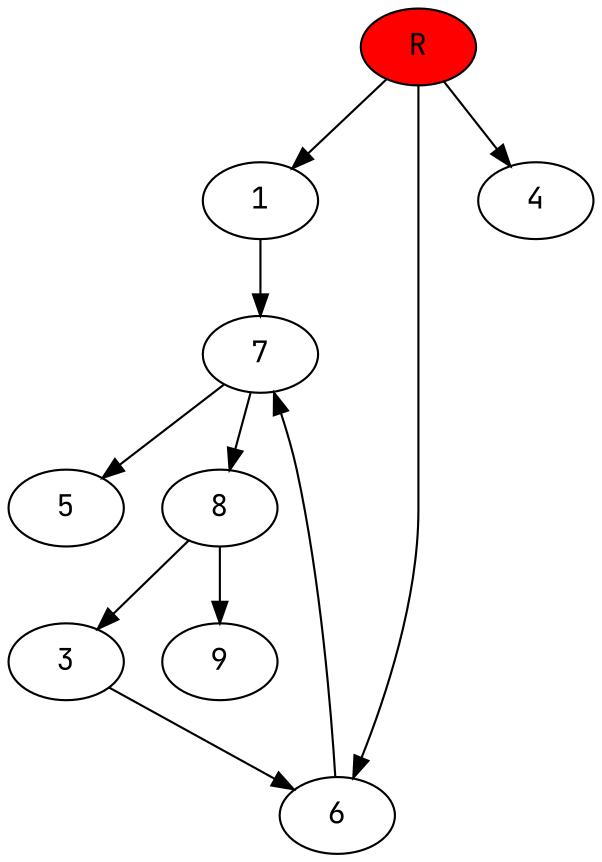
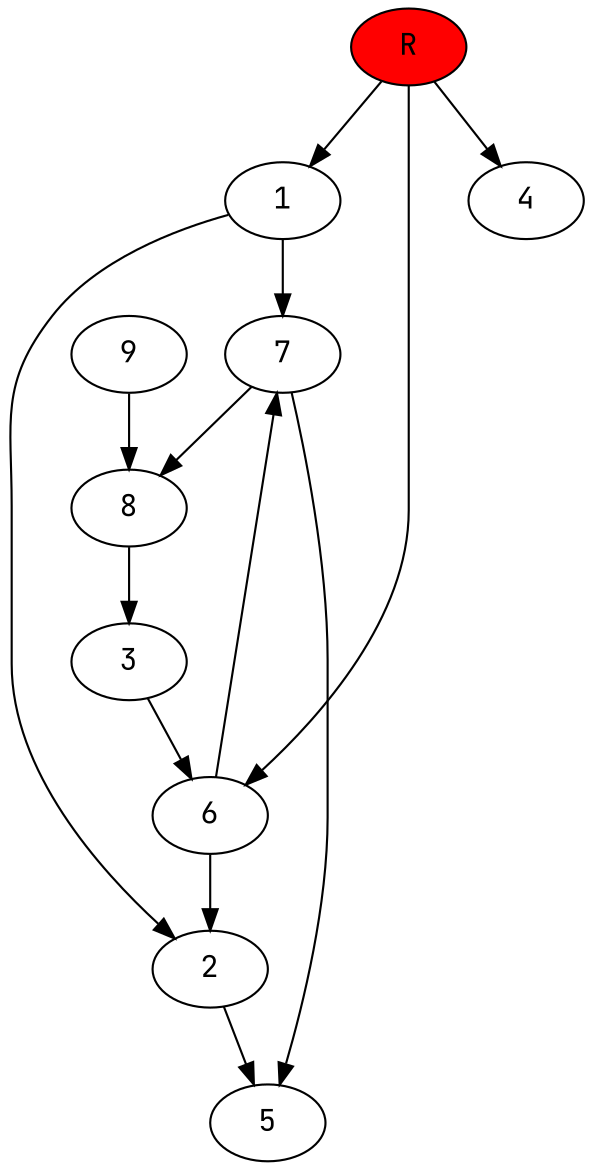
(220, 574) -> (129, 421)
none -> (210, 969)
